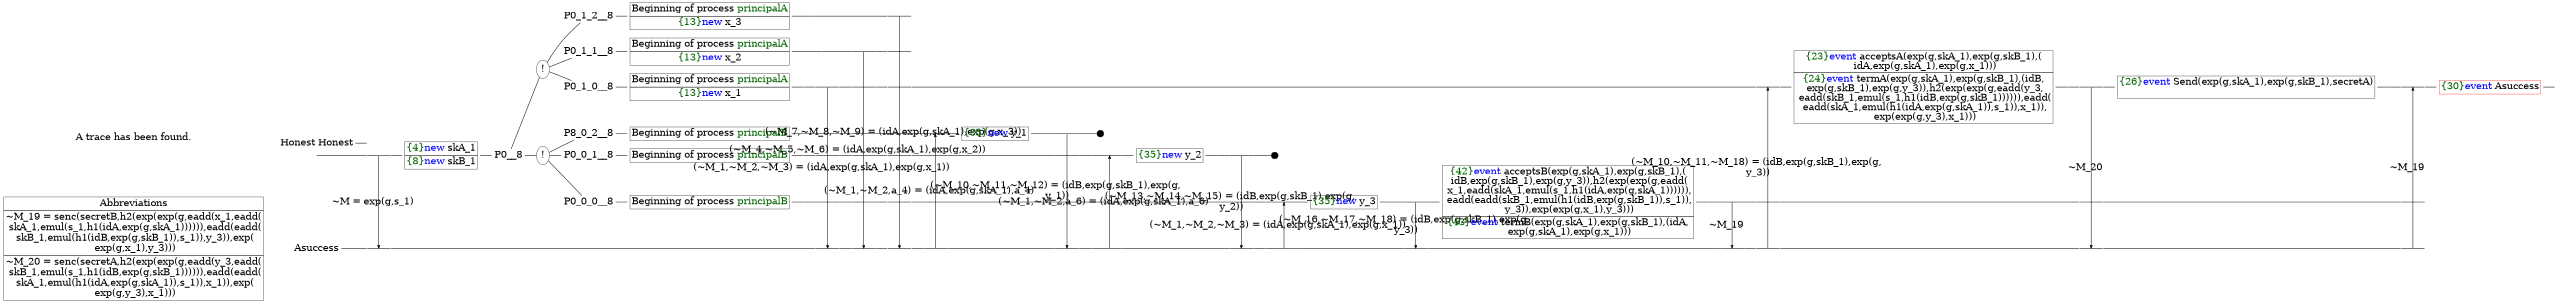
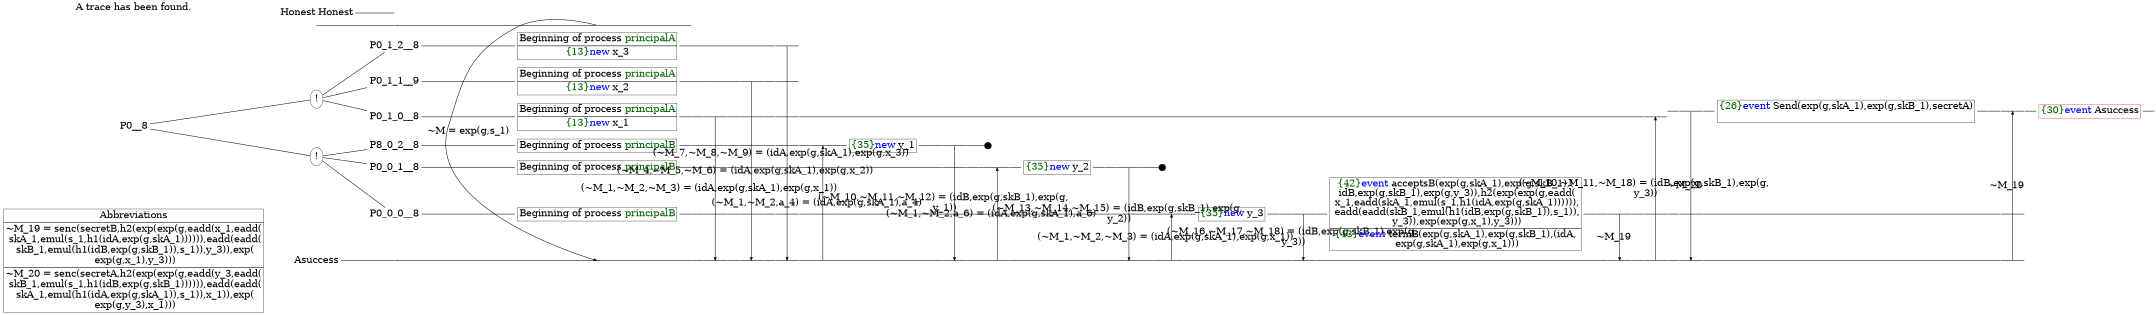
(588, 52) -> (394, 81)
(1923, 87) -> none
(441, 155) -> none
